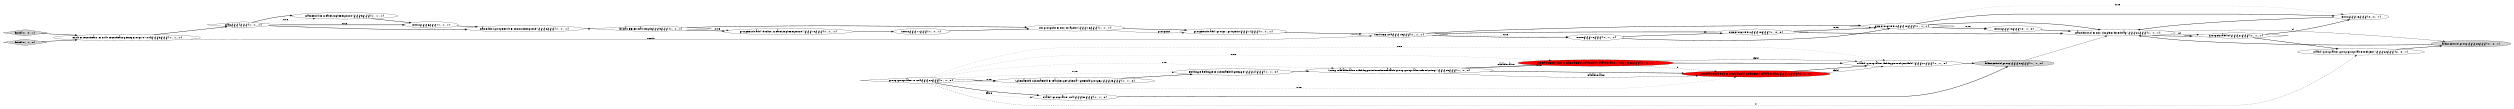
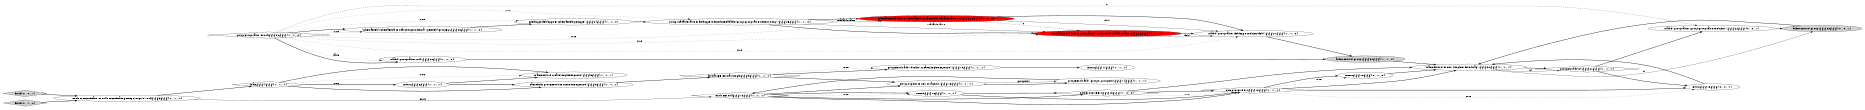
(390, 21) -> (491, 80)
(988, 30) -> (832, 90)
(2065, 48) -> (1414, 63)
